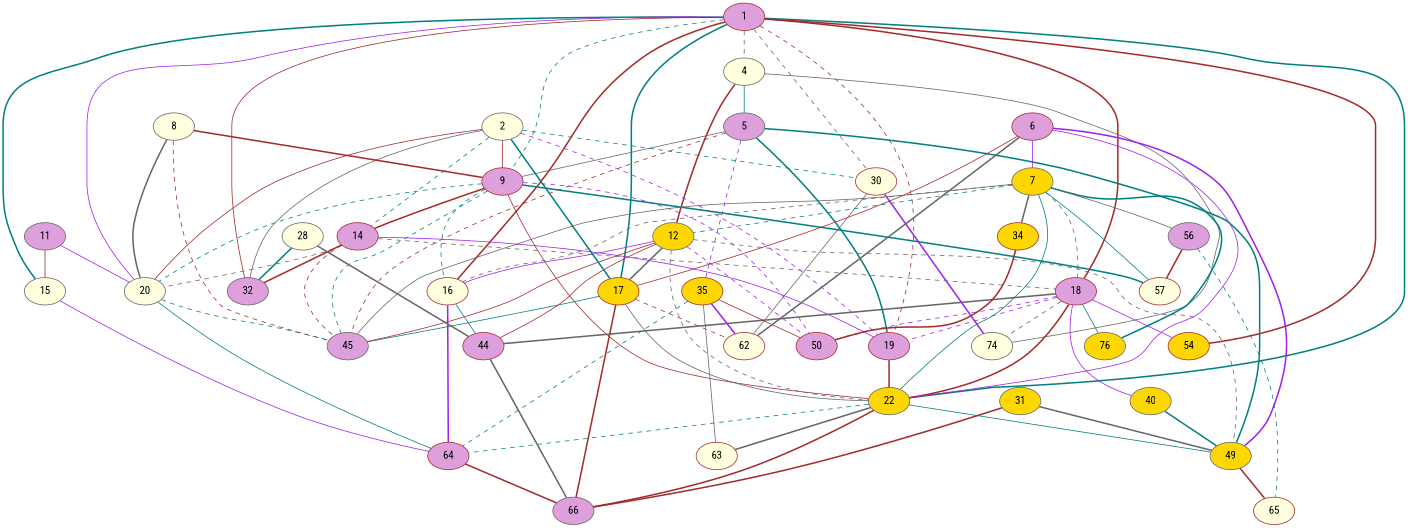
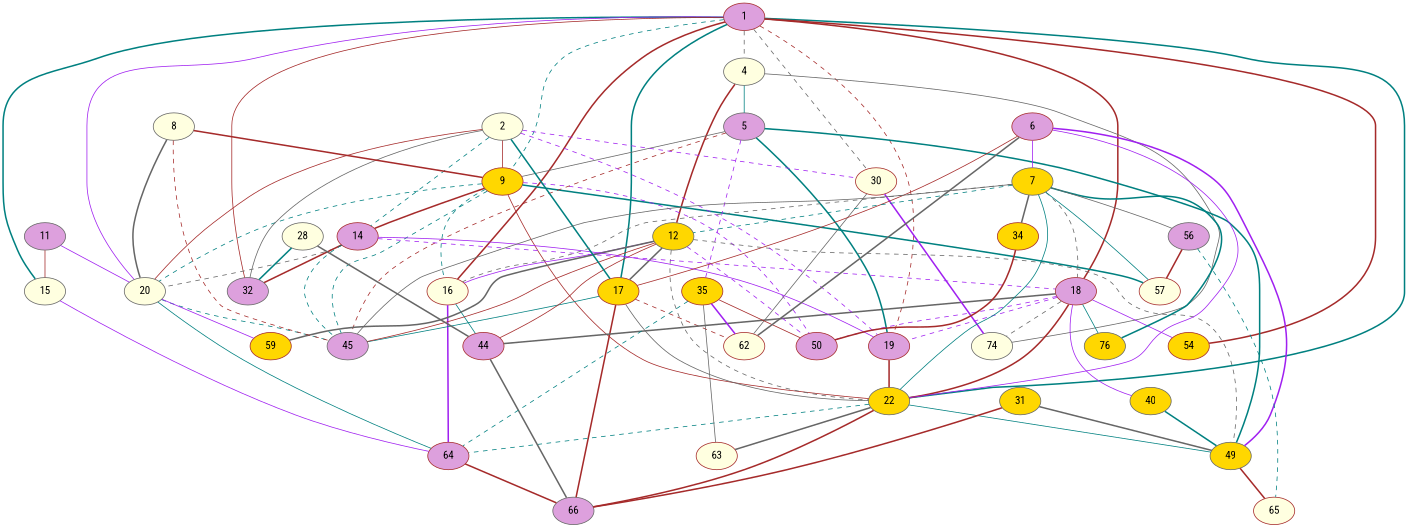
(689, 154) -> (689, 154)
(502, 181) -> (502, 181)
(734, 265) -> (734, 265)
(305, 288) -> (305, 288)
none -> (271, 346)
